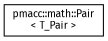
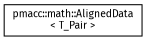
(54, 20) -> (73, 20)
